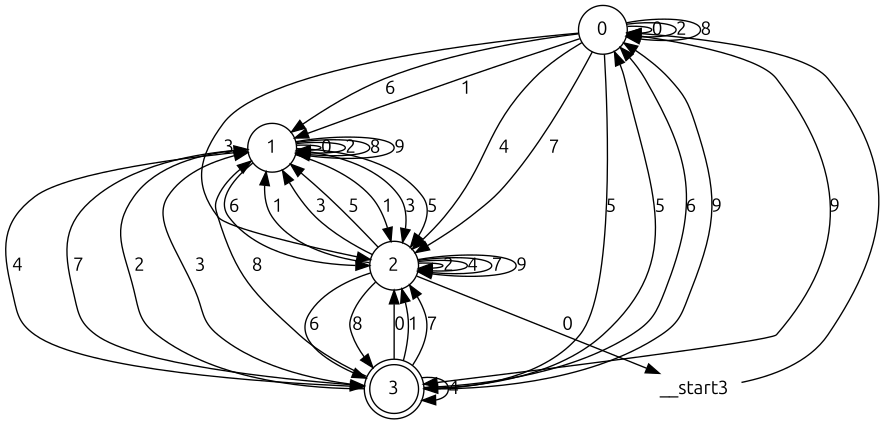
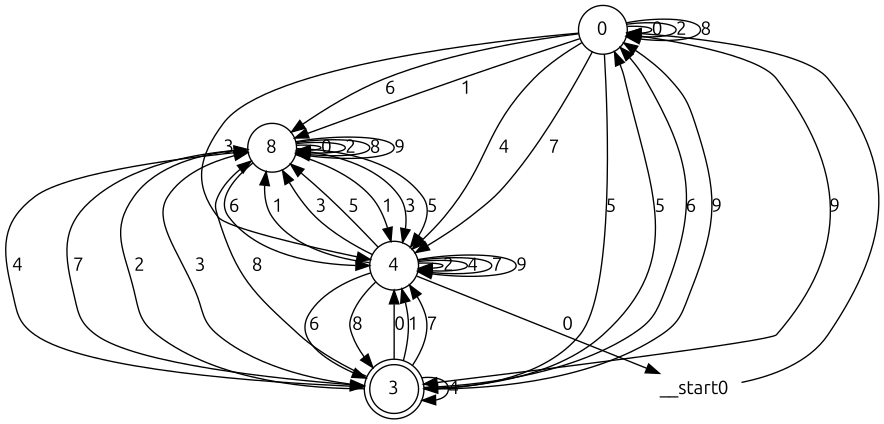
(272, 148) -> (272, 148)
(394, 266) -> (394, 266)
(695, 389) -> (695, 389)
